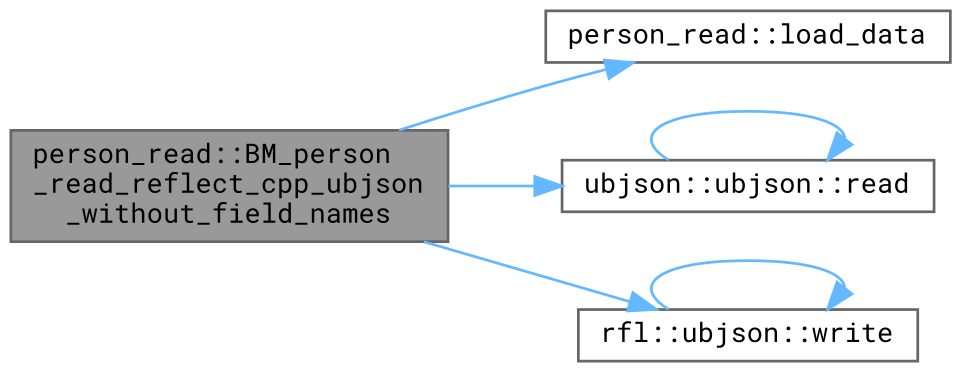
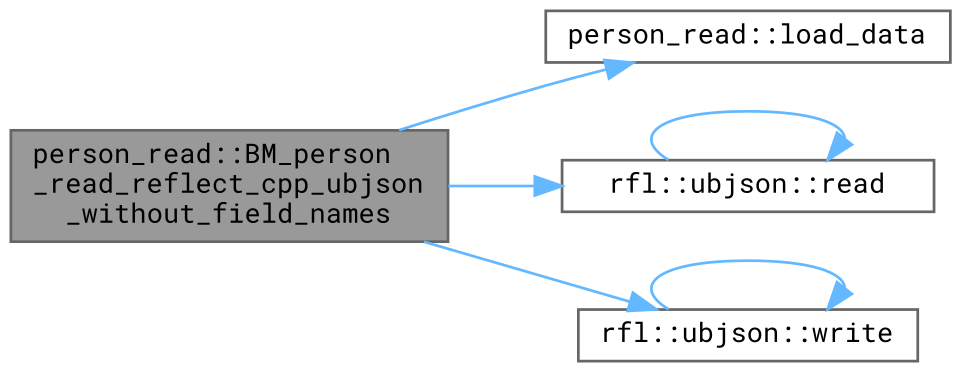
(748, 186) -> (748, 186)
